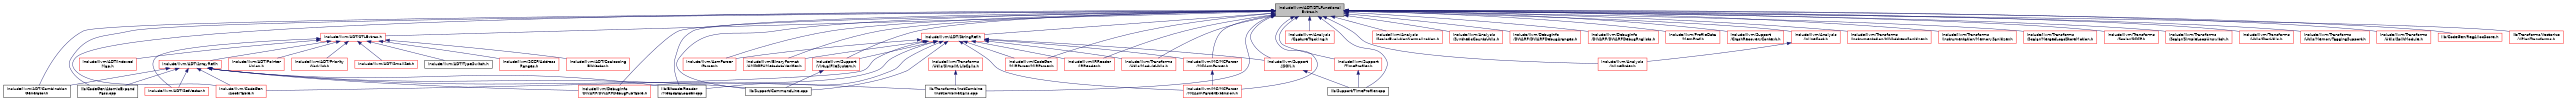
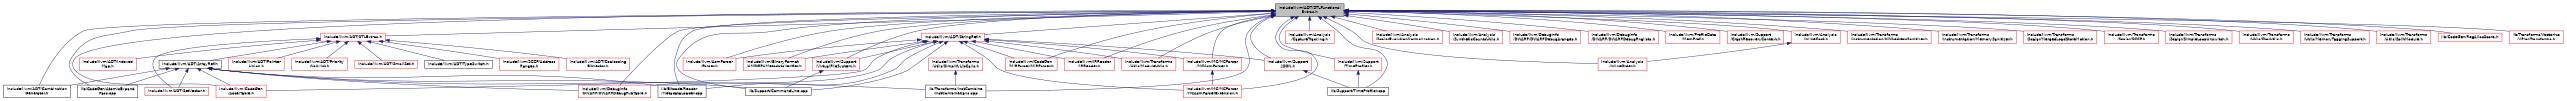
(190, 64) -> (190, 64)
